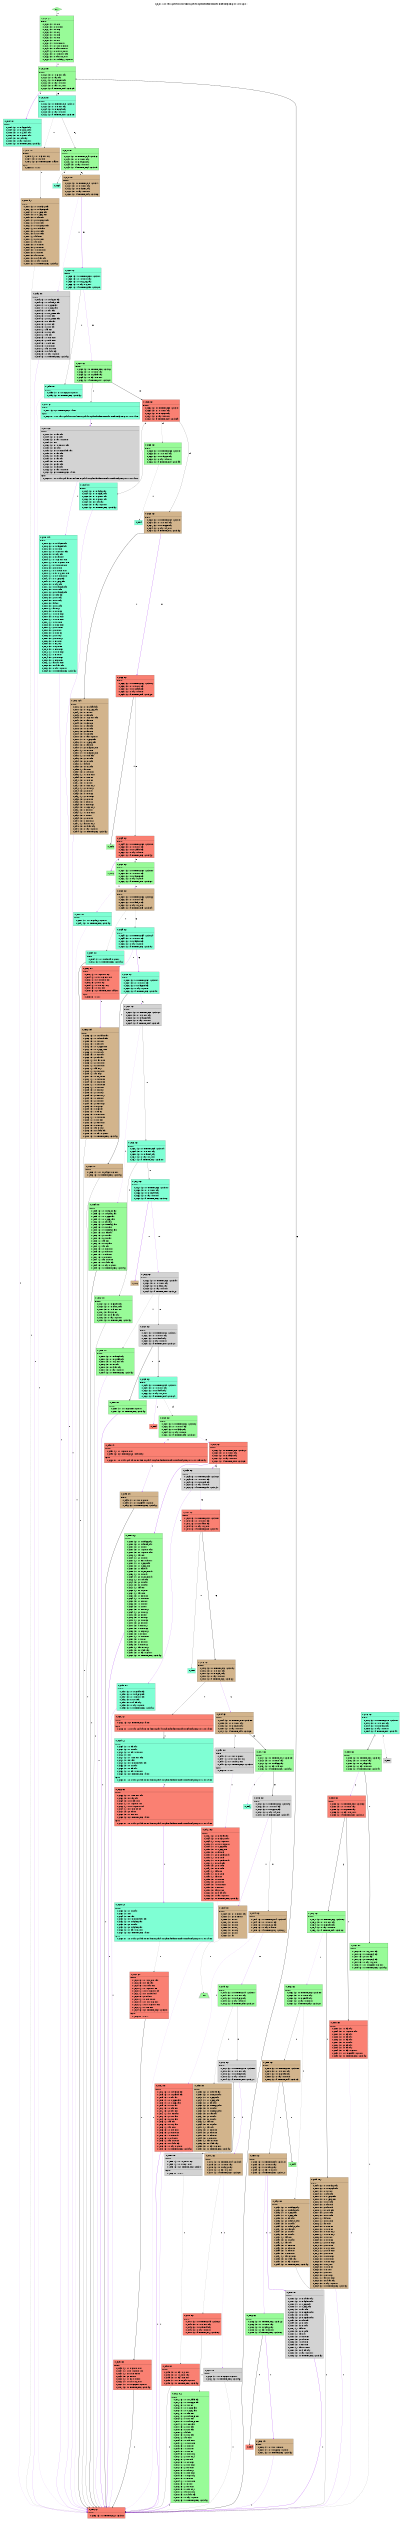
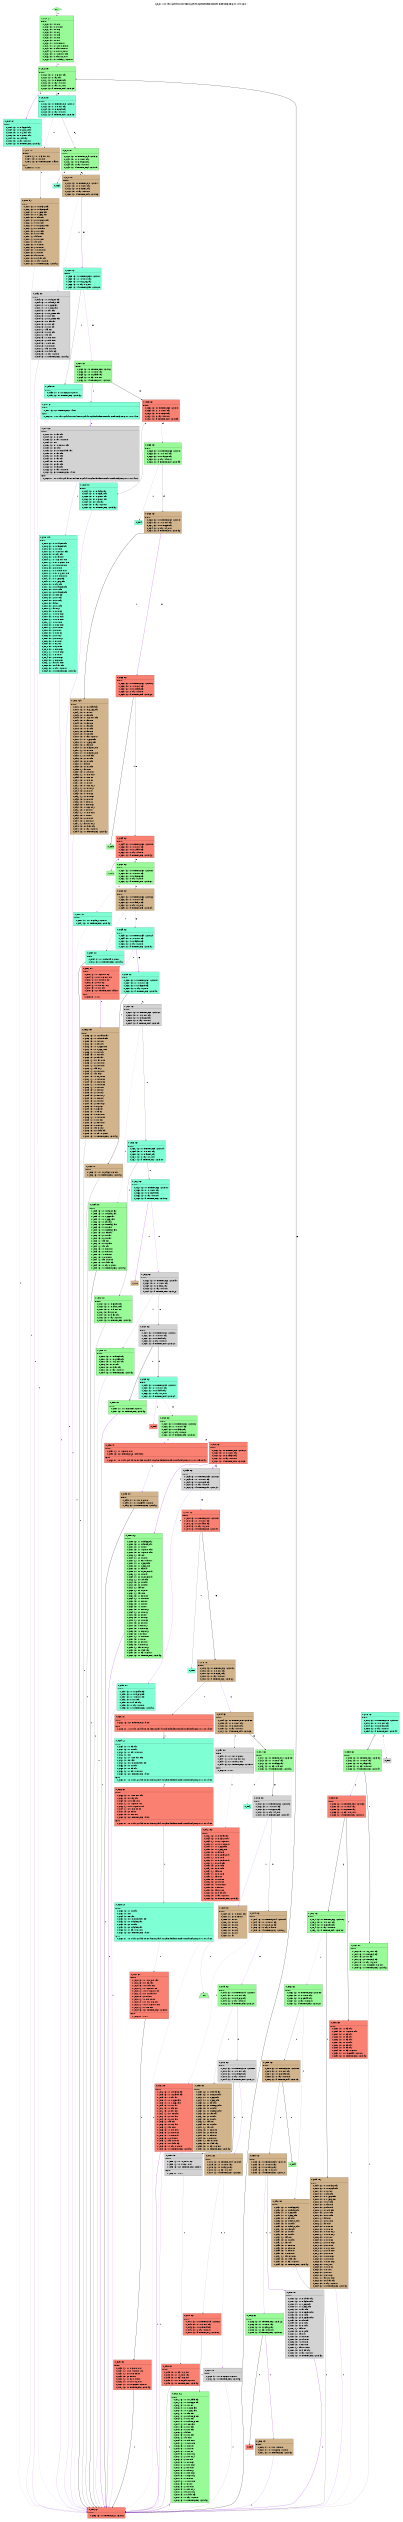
(186, 467) -> (163, 488)
